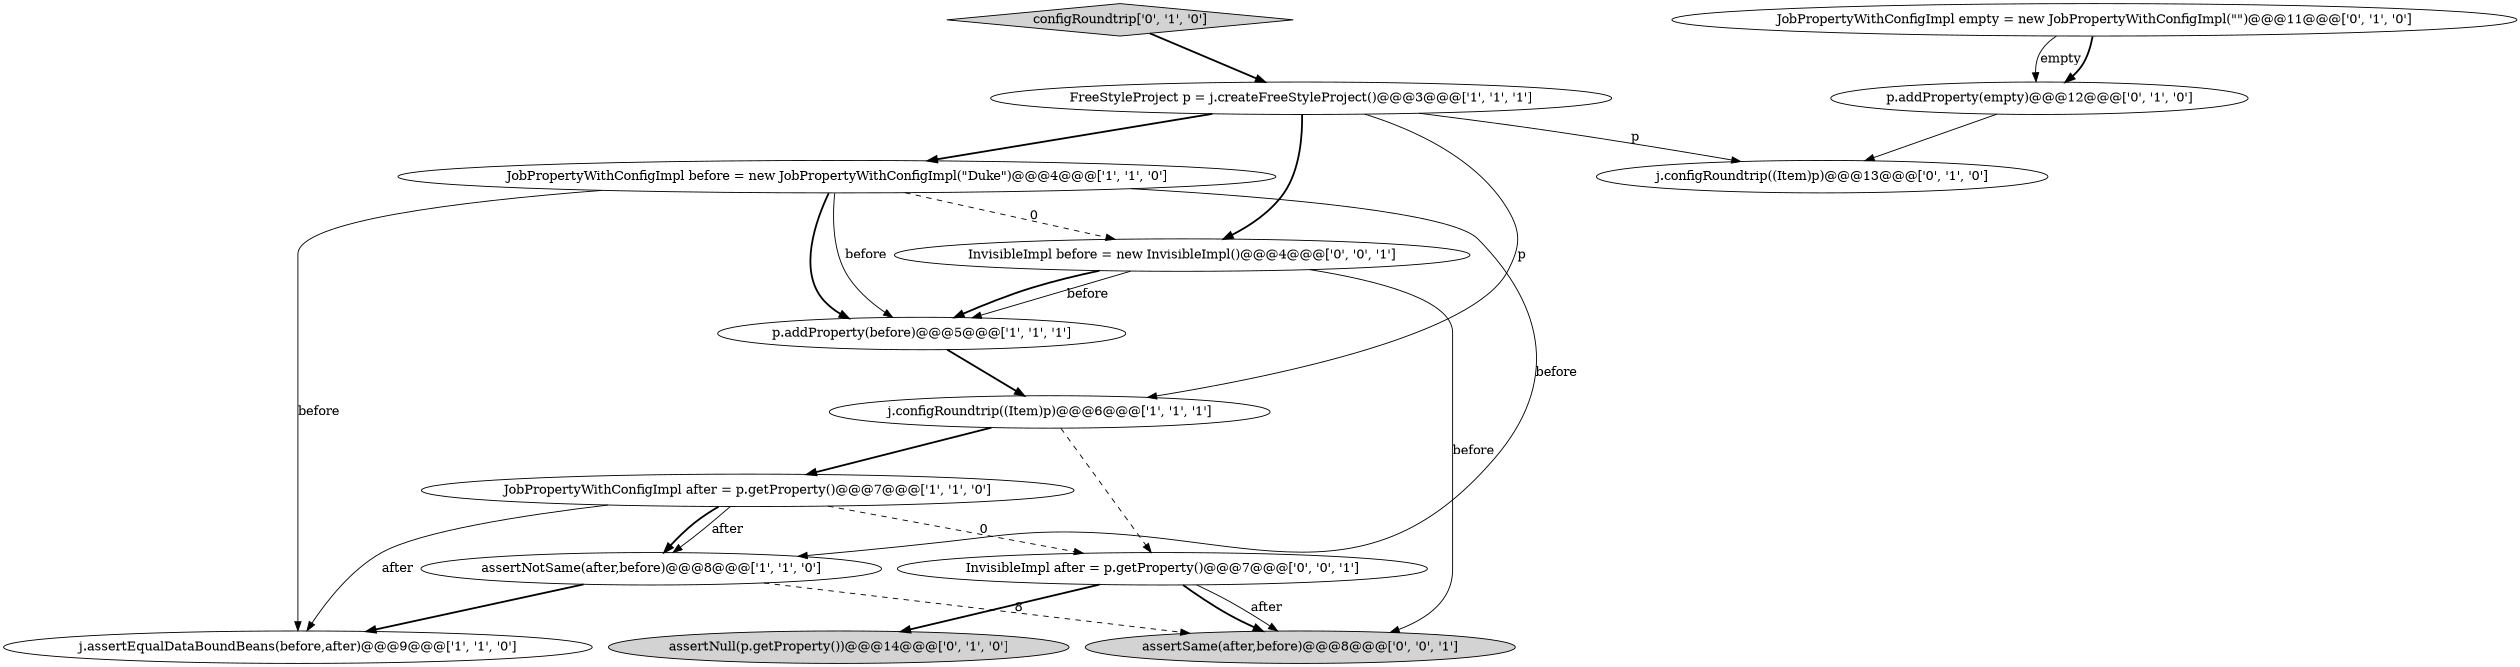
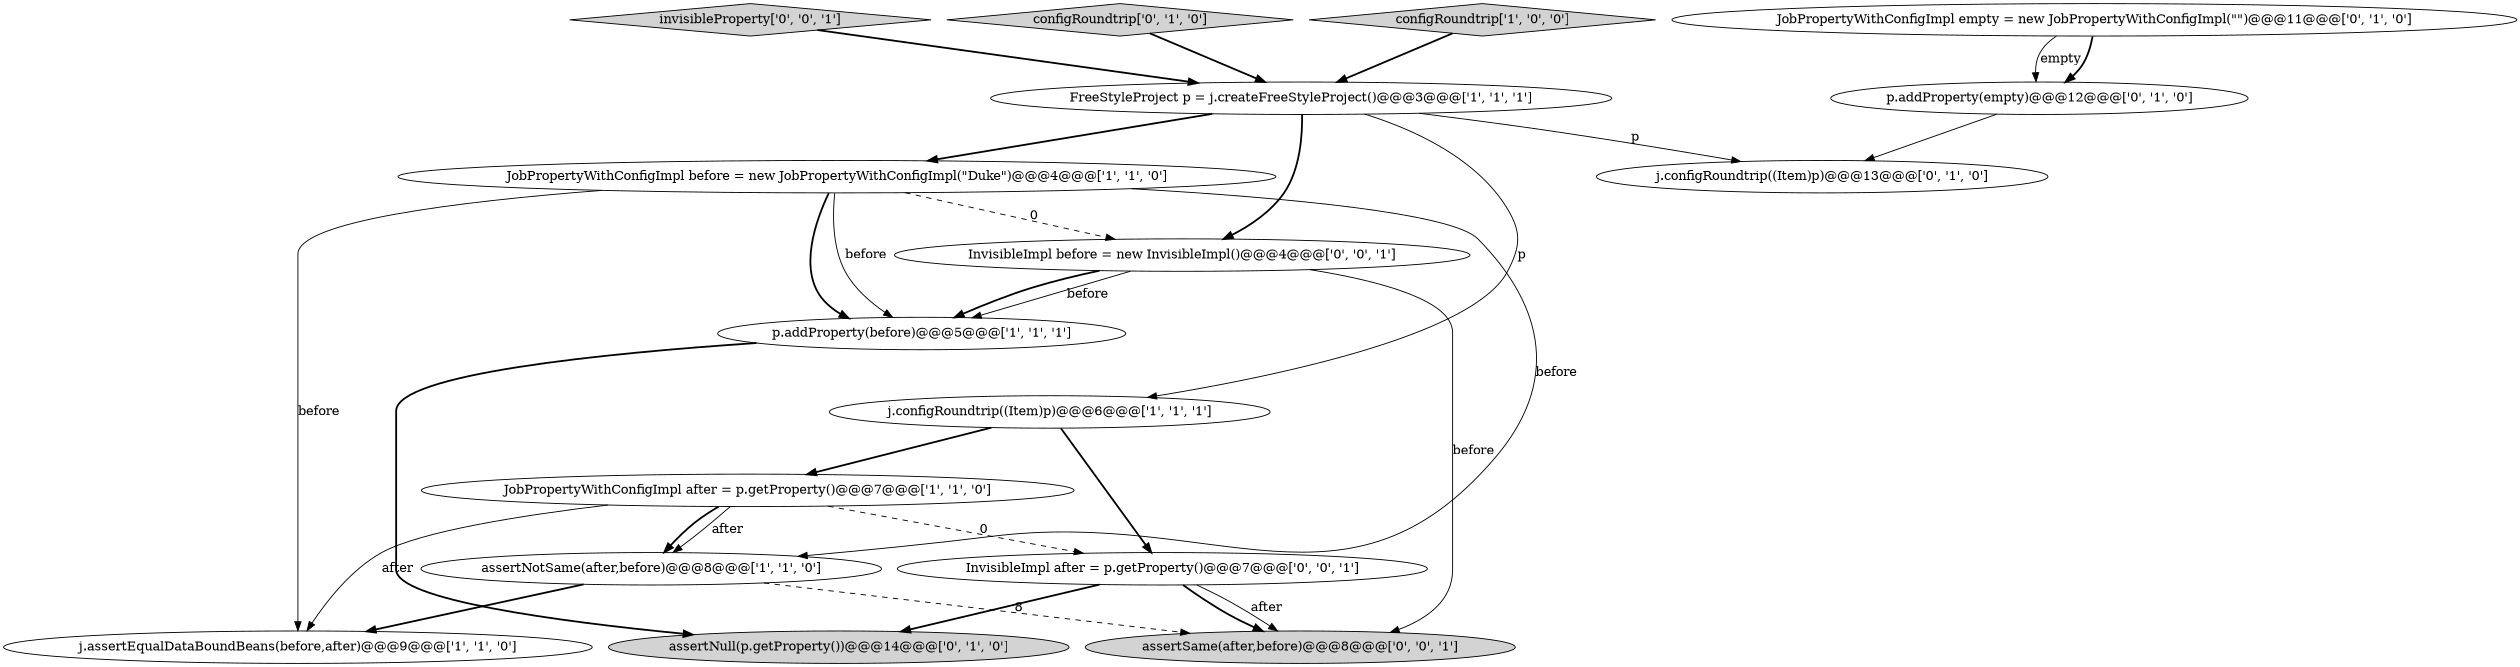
none -> (750, 20)
none -> (1482, 20)
(982, 370) -> (396, 454)
(1103, 487) -> (1103, 487)
